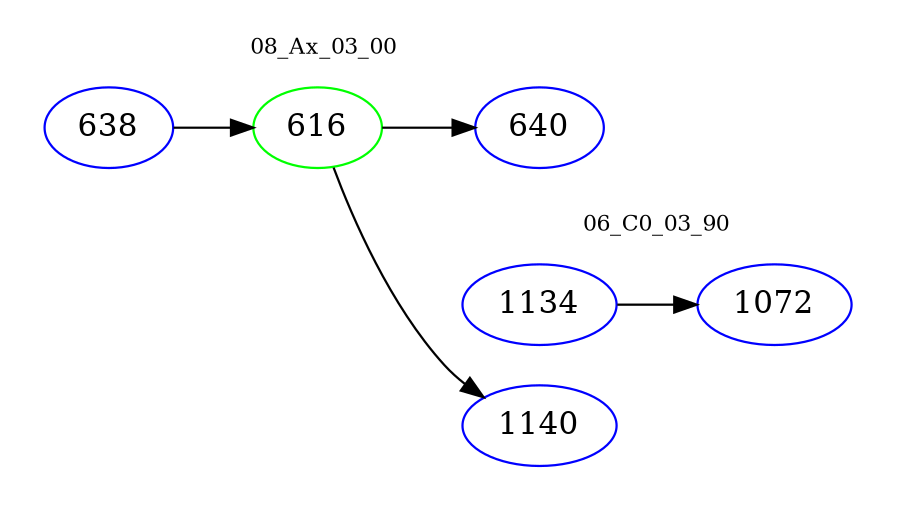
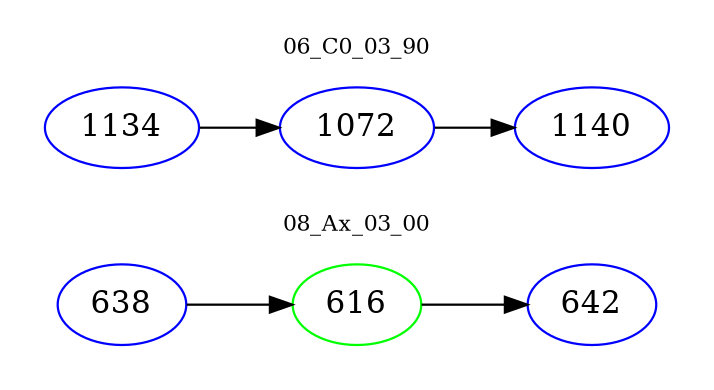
(540, 128) -> (592, 305)
(387, 284) -> (463, 128)
